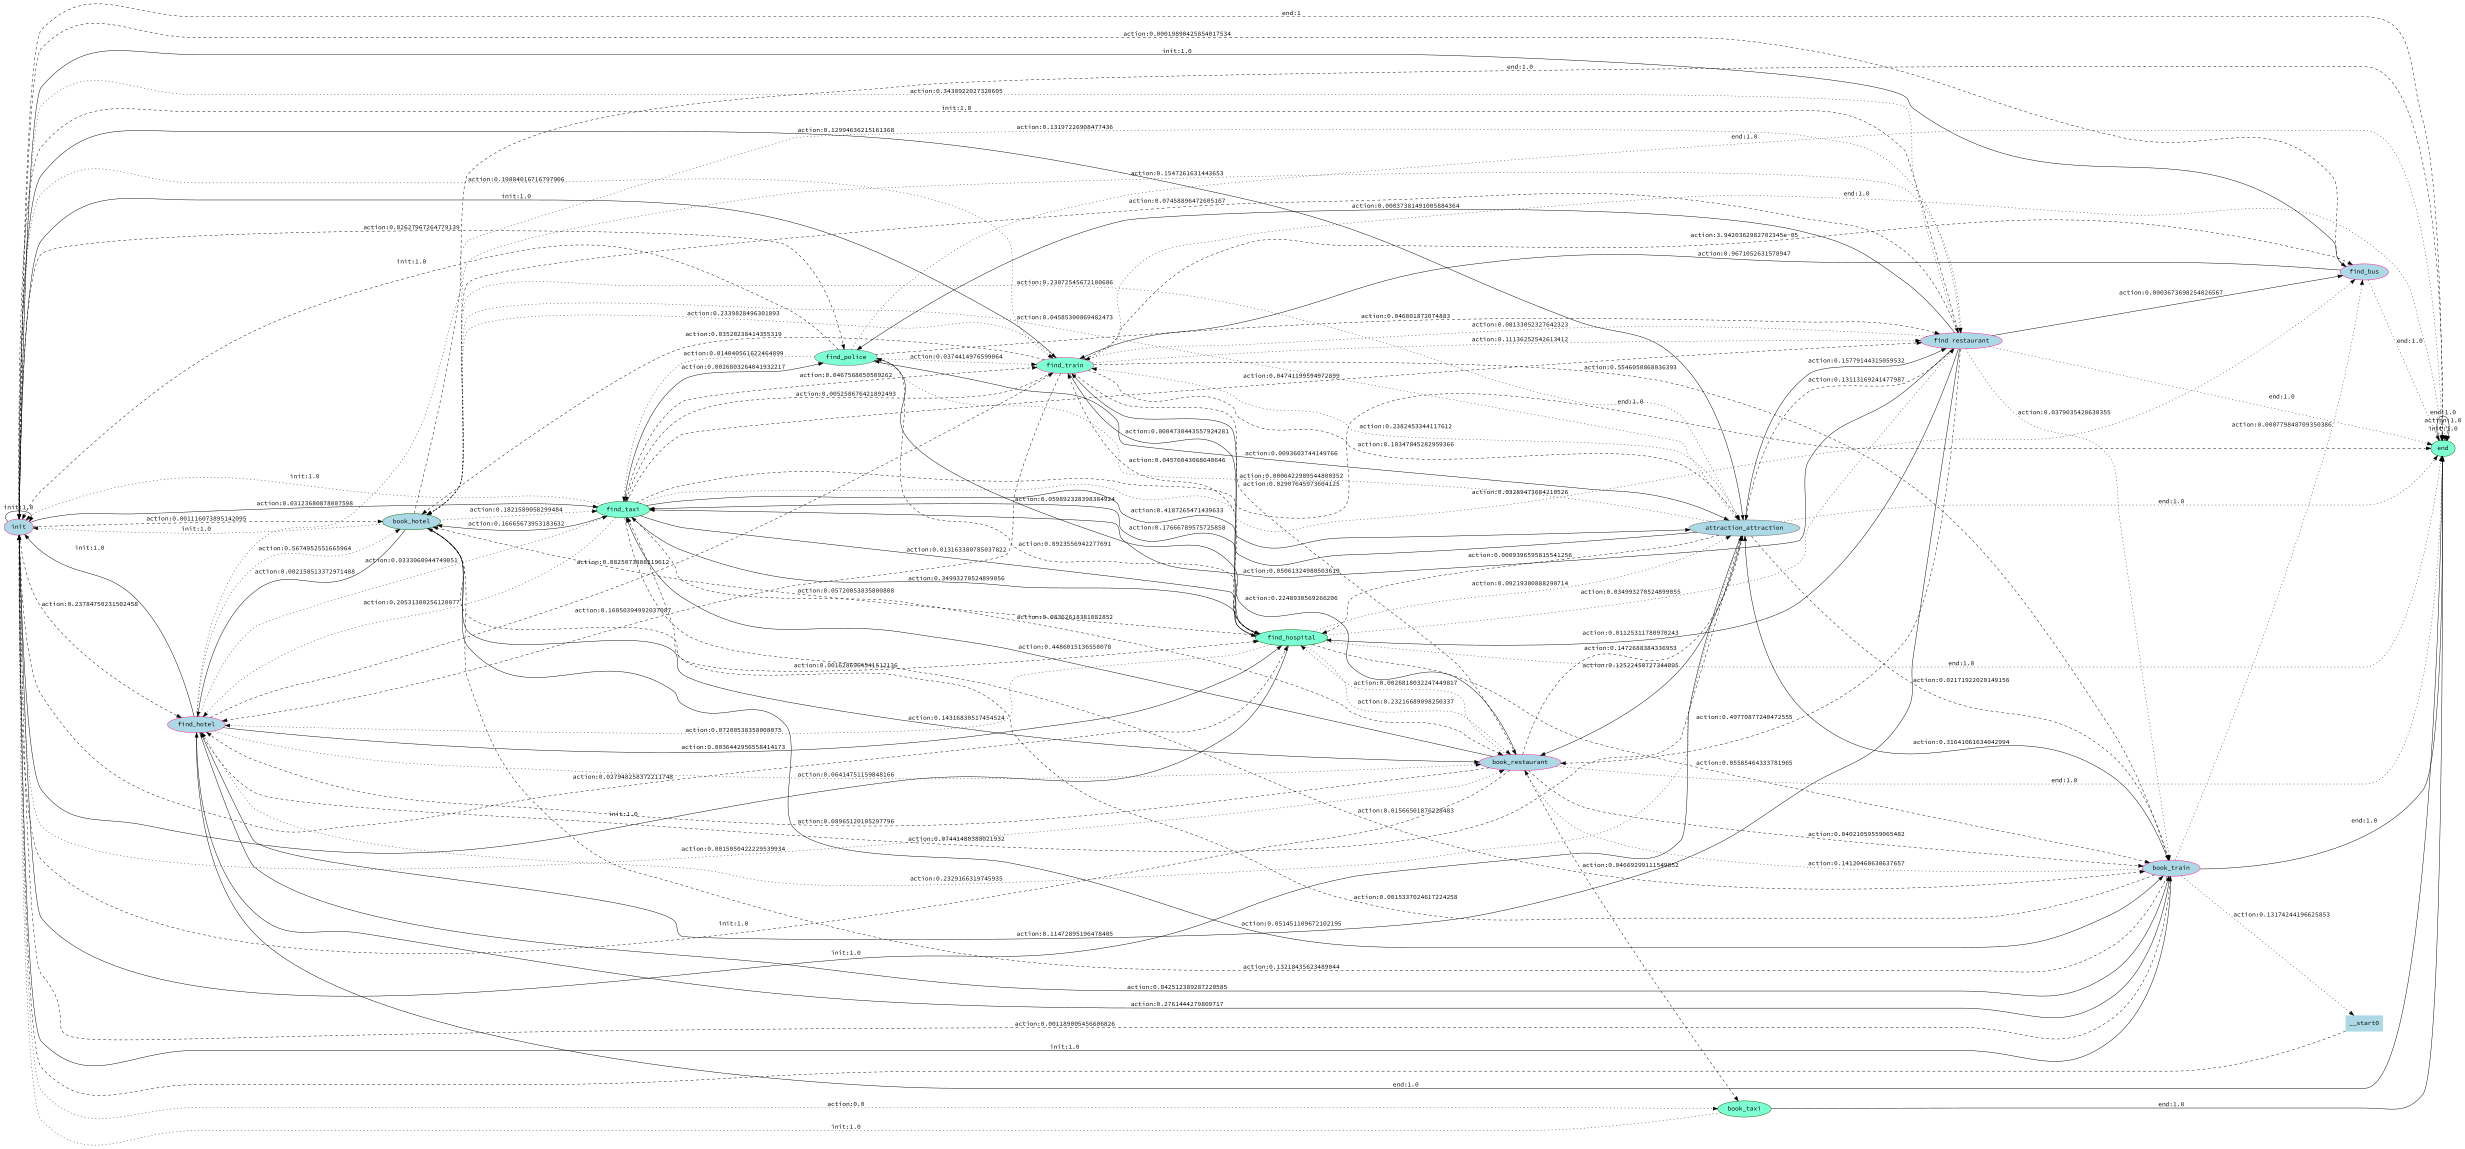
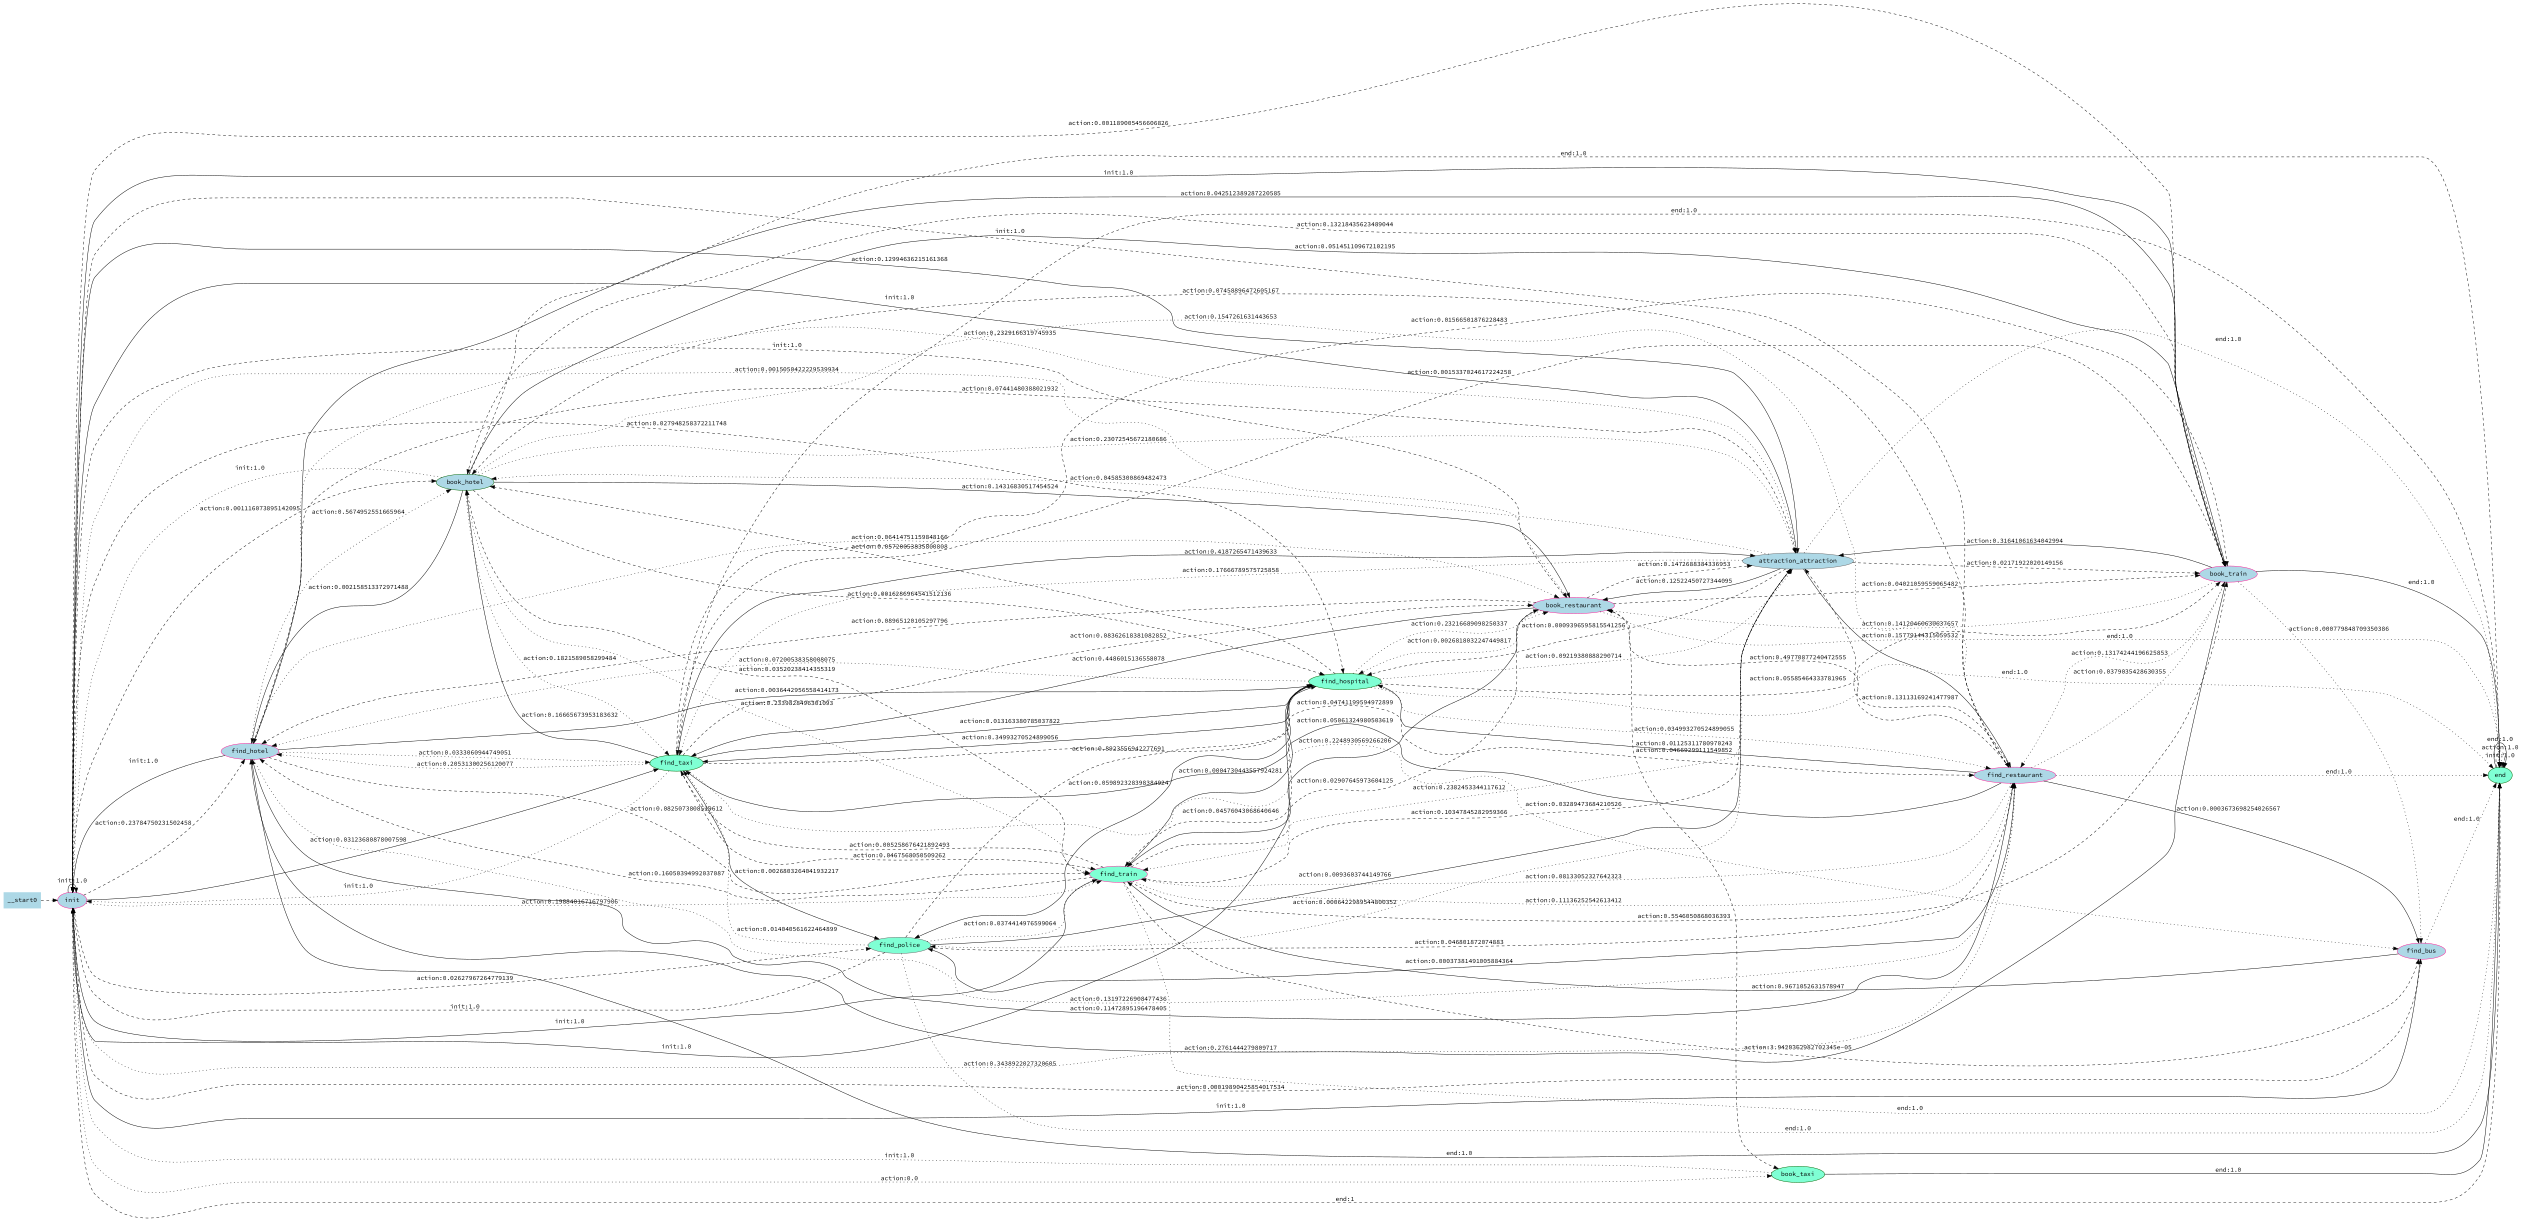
(1174, 538) -> (1175, 578)
(2266, 944) -> (2112, 658)
